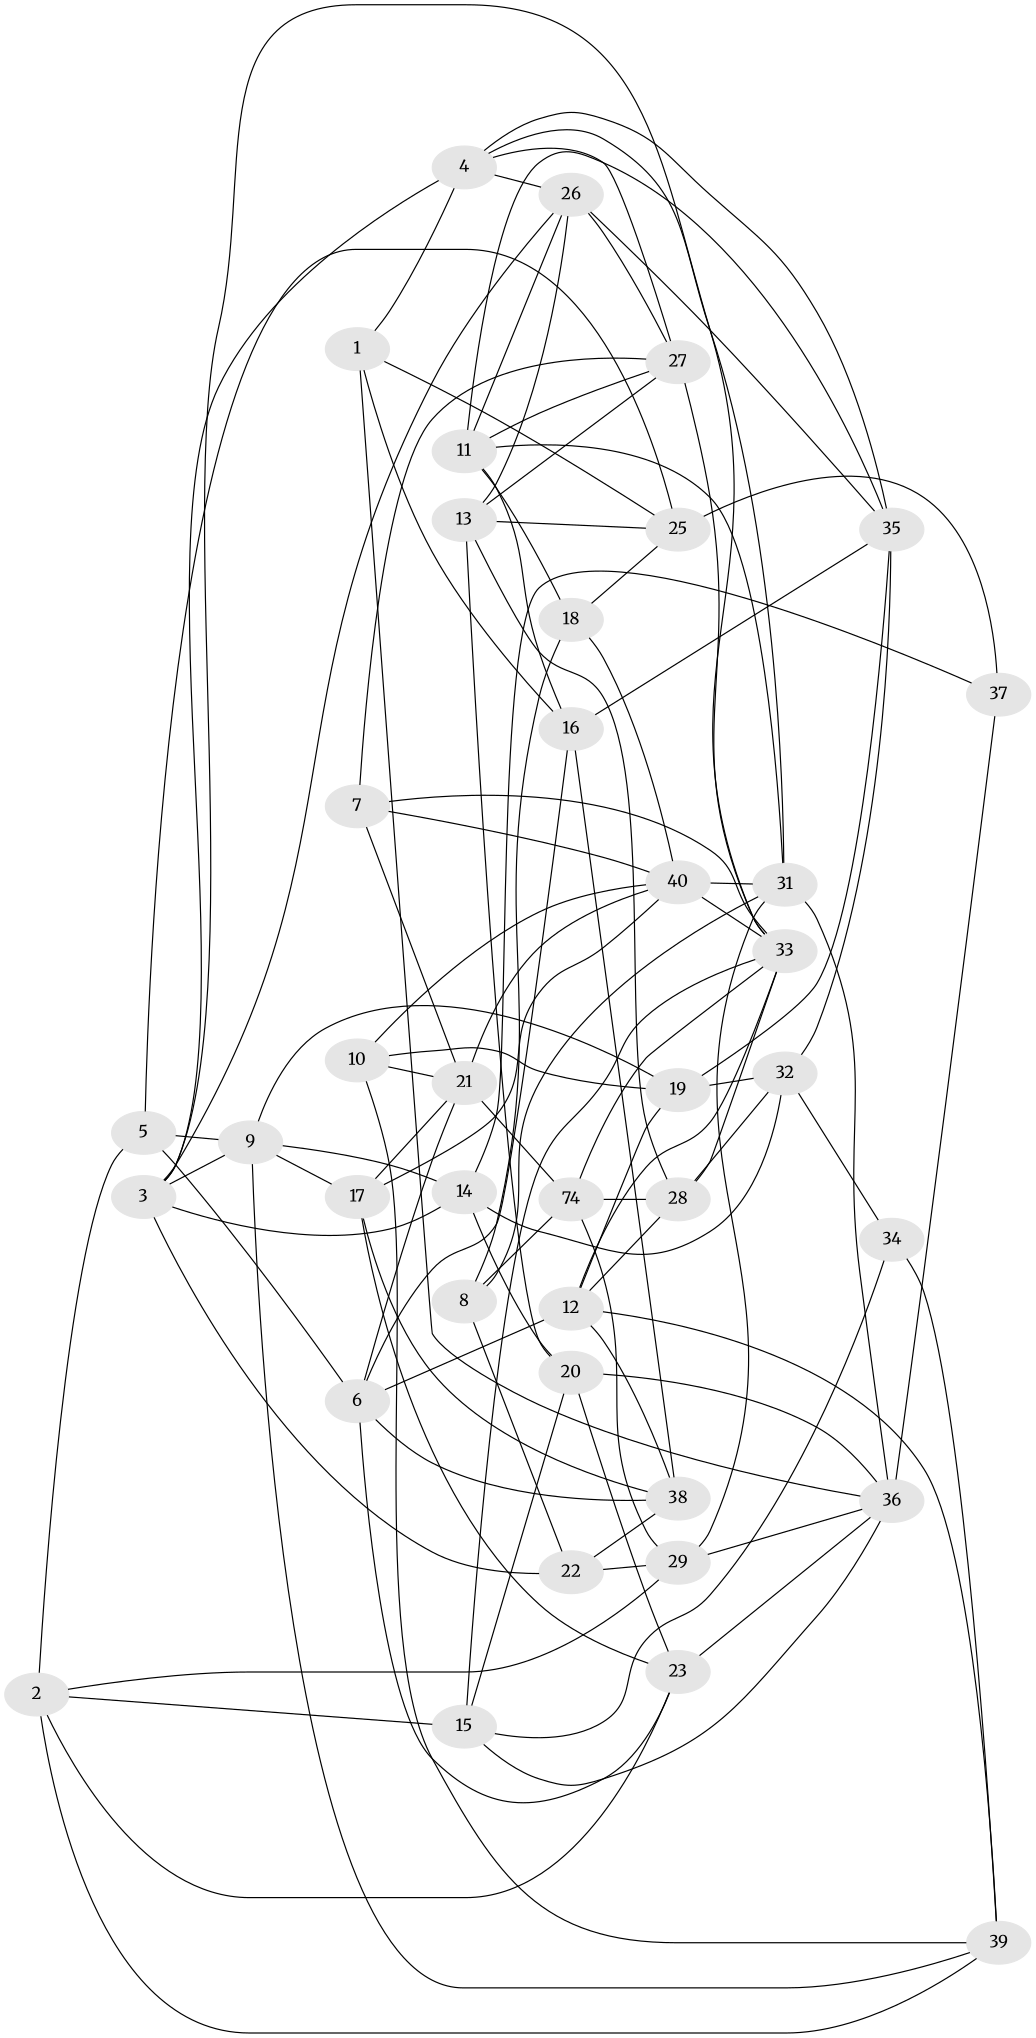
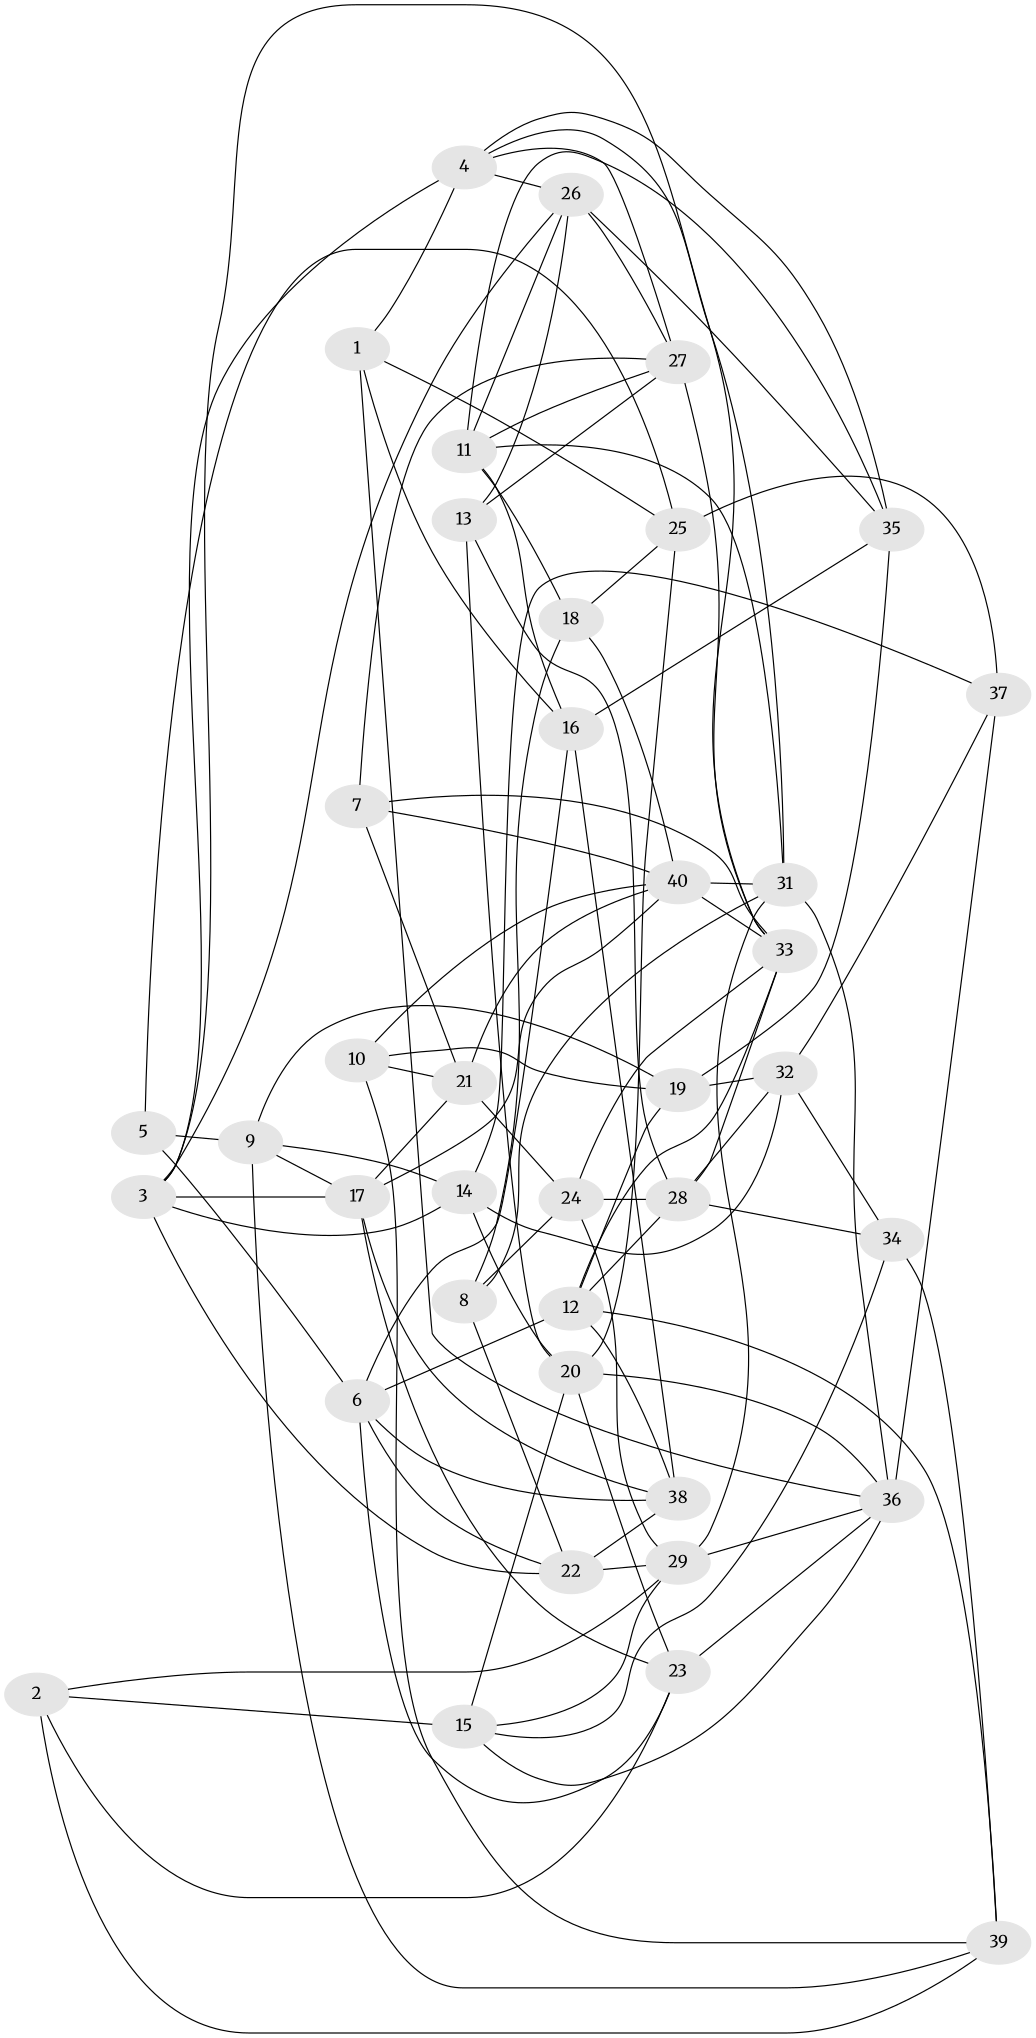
(571, 525) -> (642, 936)
(871, 808) -> (897, 887)
(197, 1170) -> (243, 1197)
(571, 1199) -> (571, 1199)
none -> (785, 1220)
(406, 1241) -> (438, 1513)
(505, 1323) -> (607, 1685)
(62, 1407) -> none
